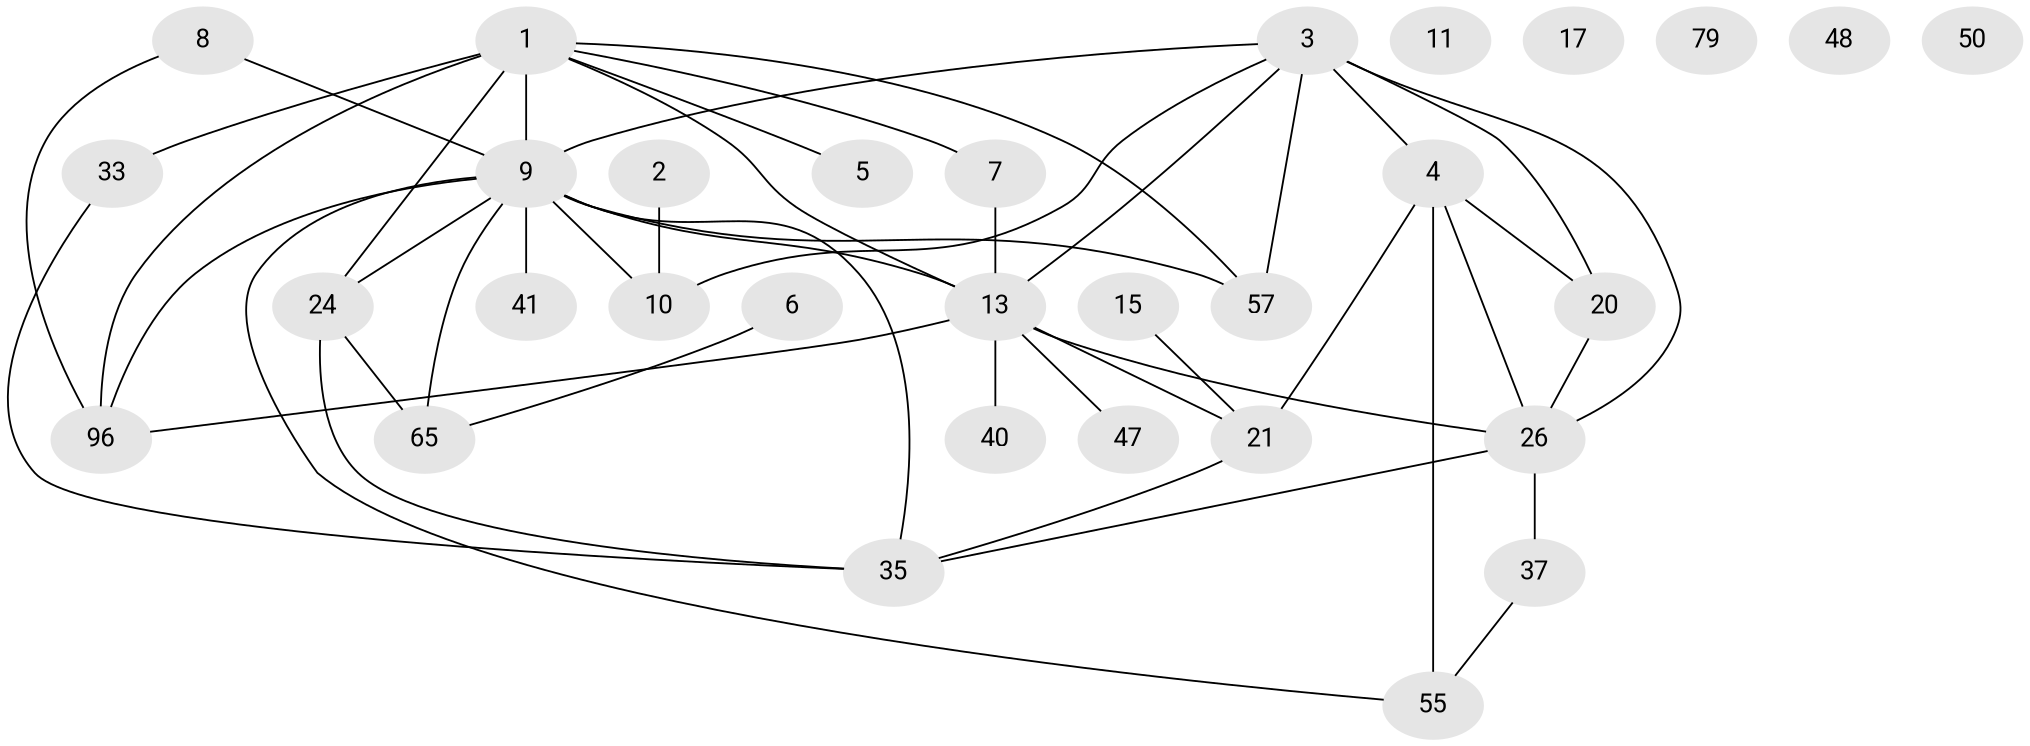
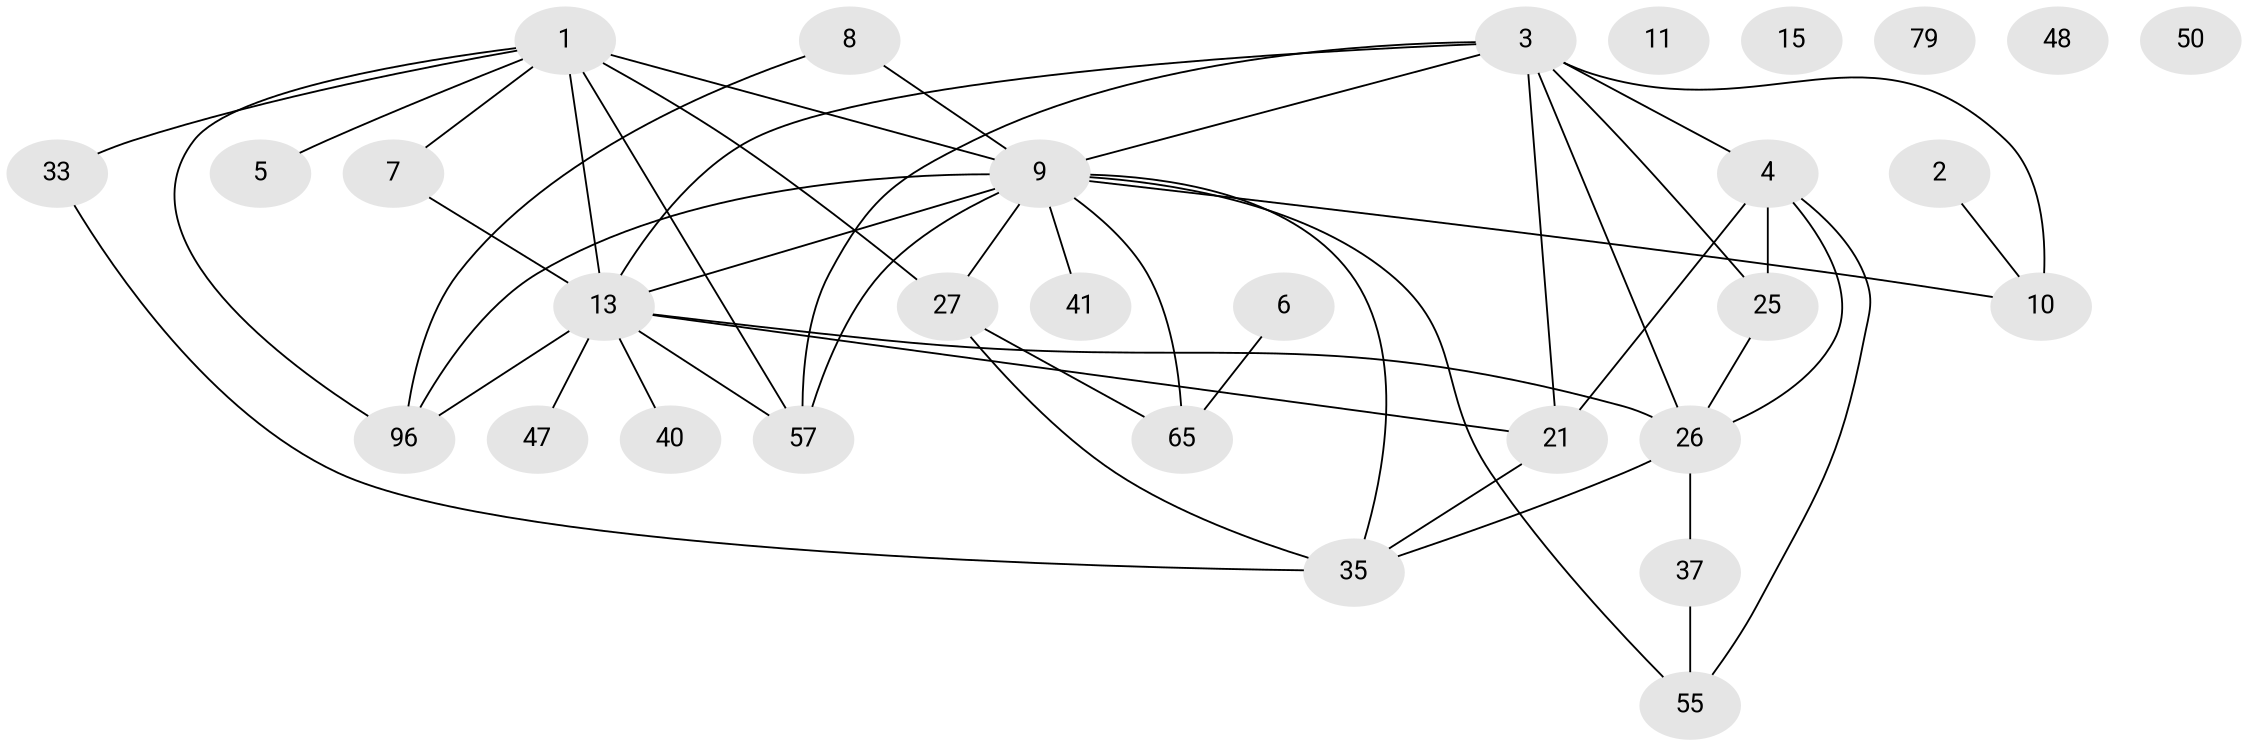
(1574, 41) -> none
(323, 307) -> (948, 307)
(1605, 307) -> (1768, 307)
(1185, 363) -> (1542, 248)
none -> (704, 373)
